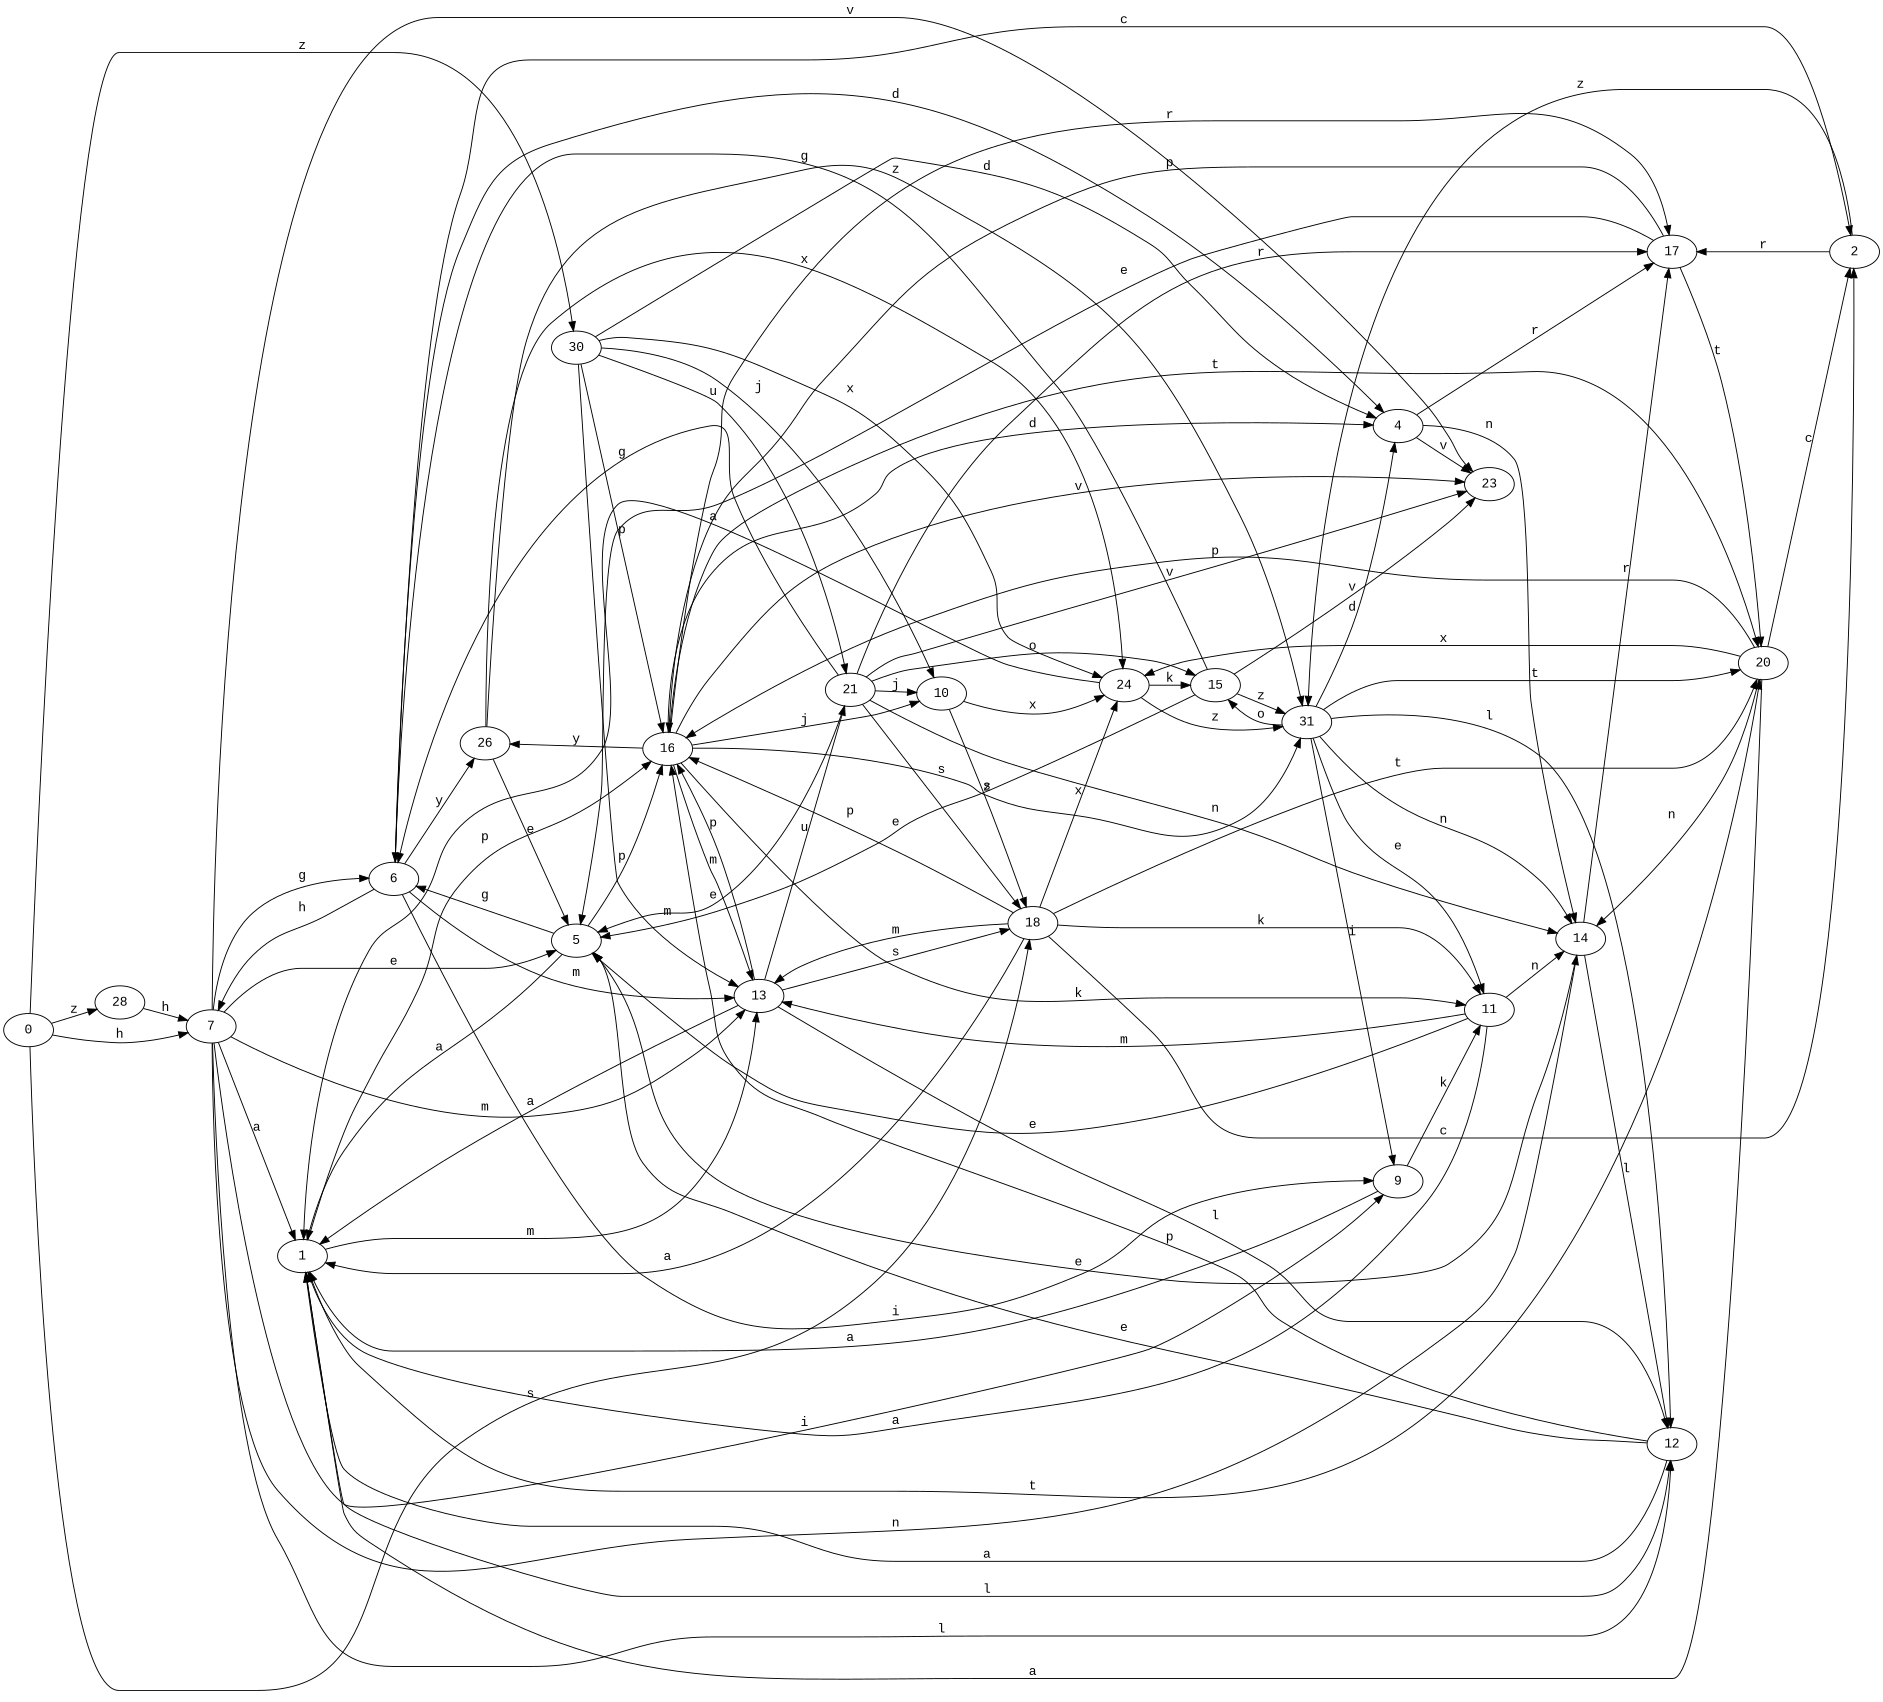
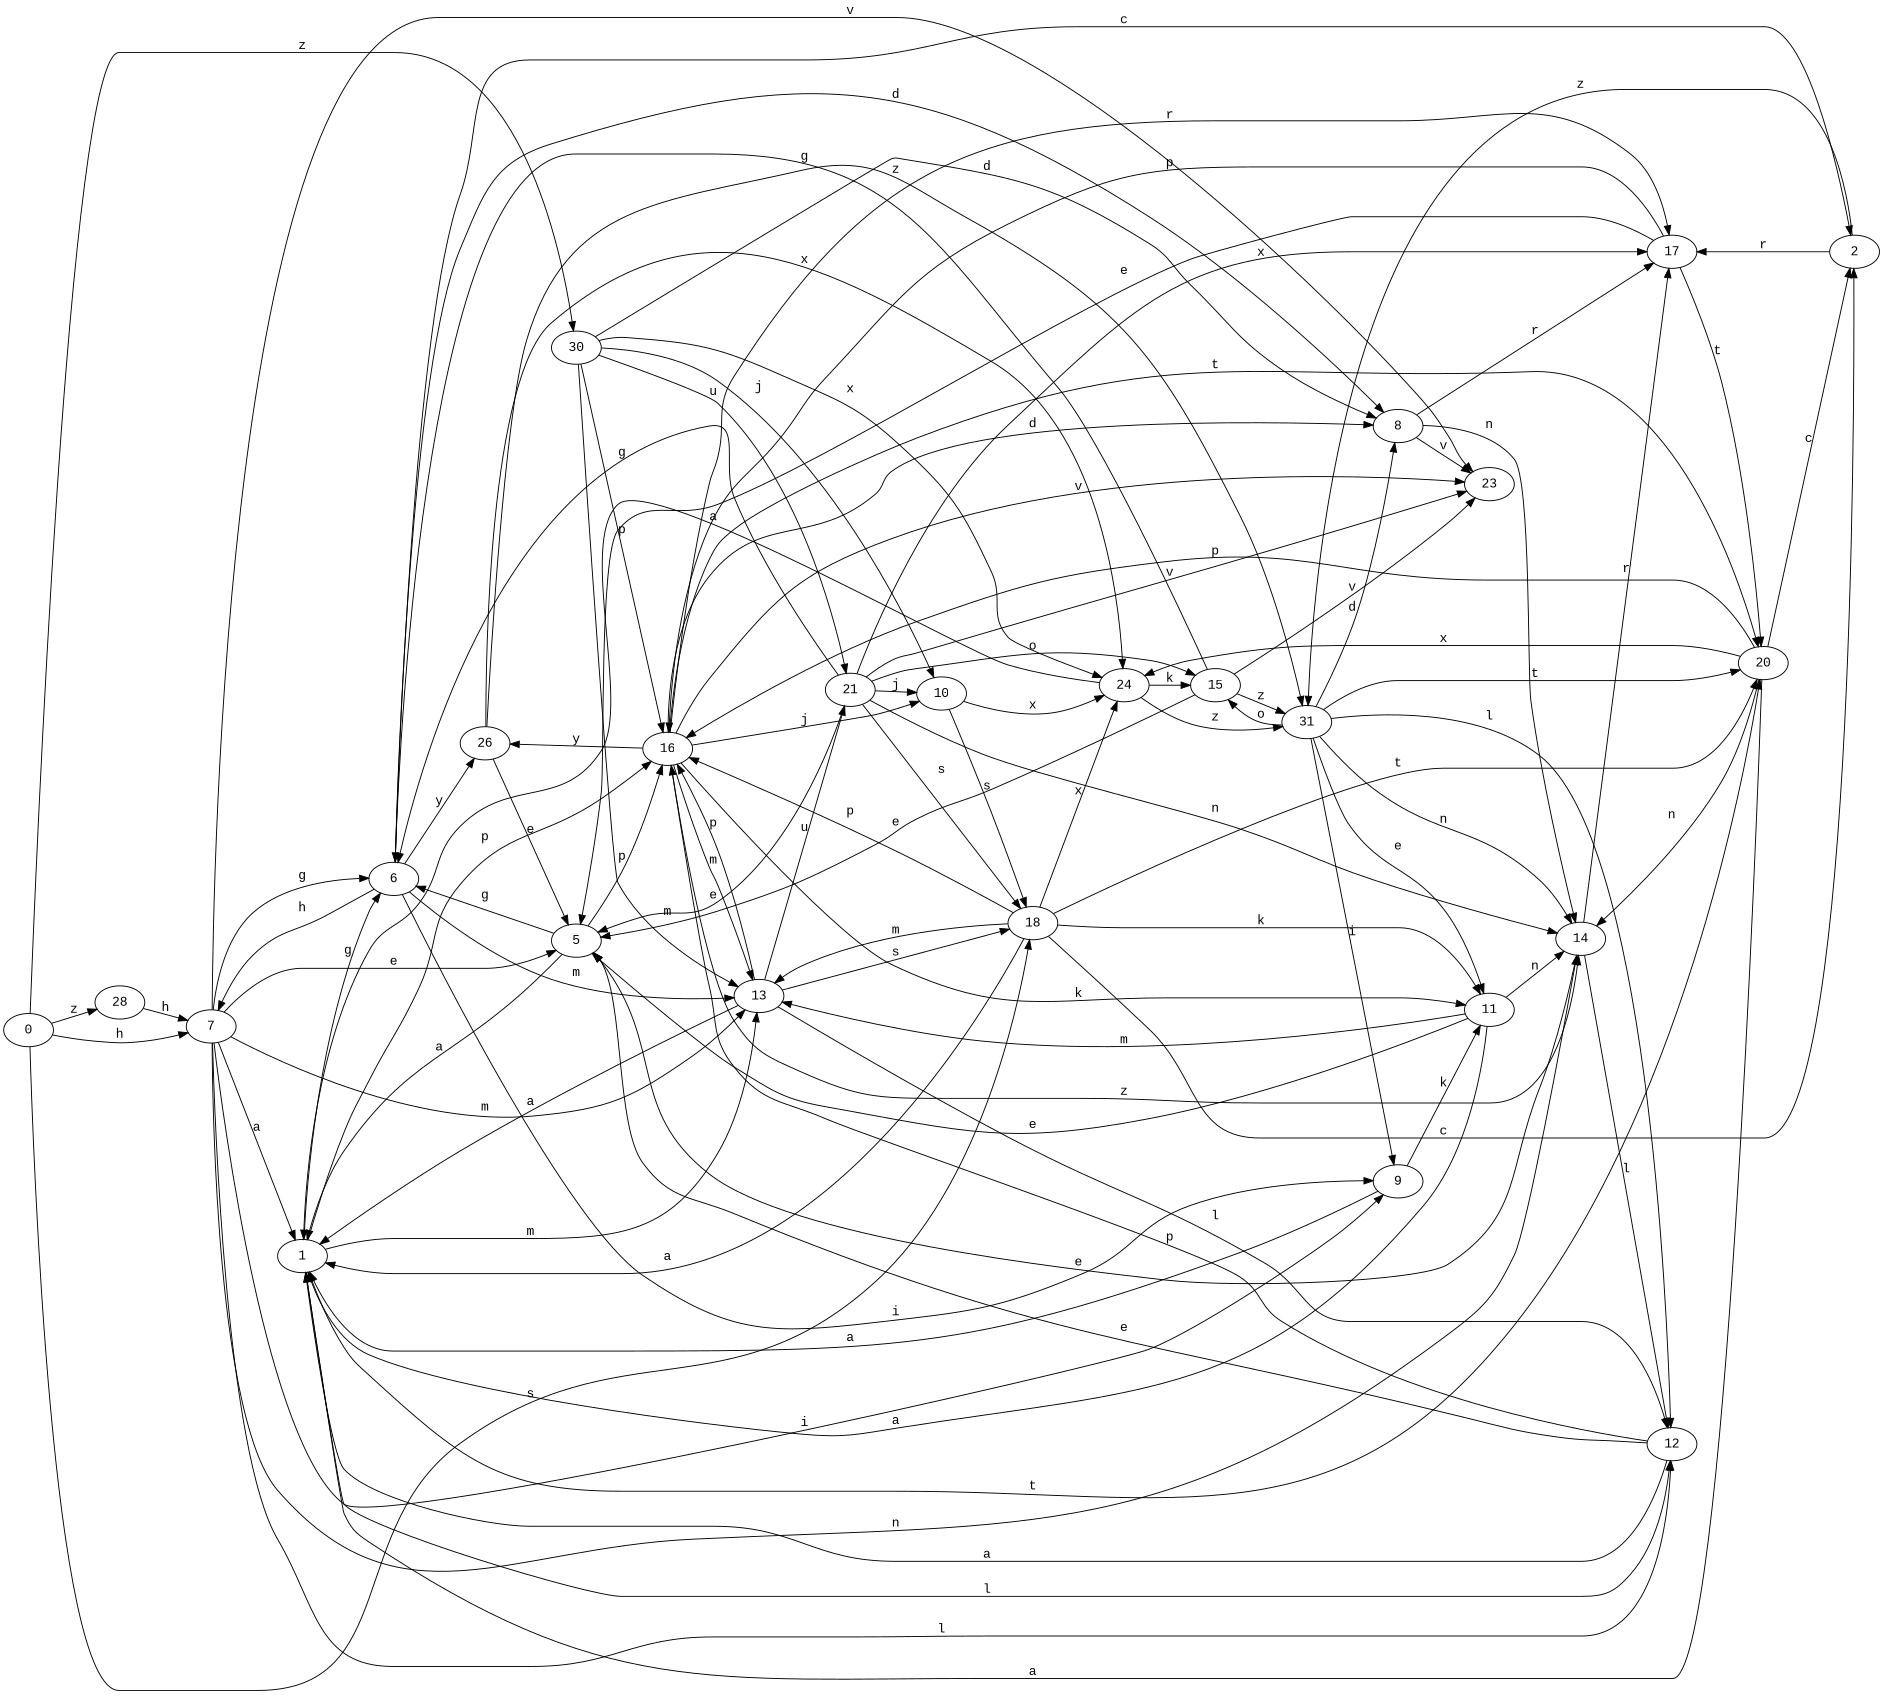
(1261, 252) -> (1261, 252)
(1398, 426) -> (1398, 426)
(1013, 805) -> (1057, 1098)
none -> (337, 1007)
